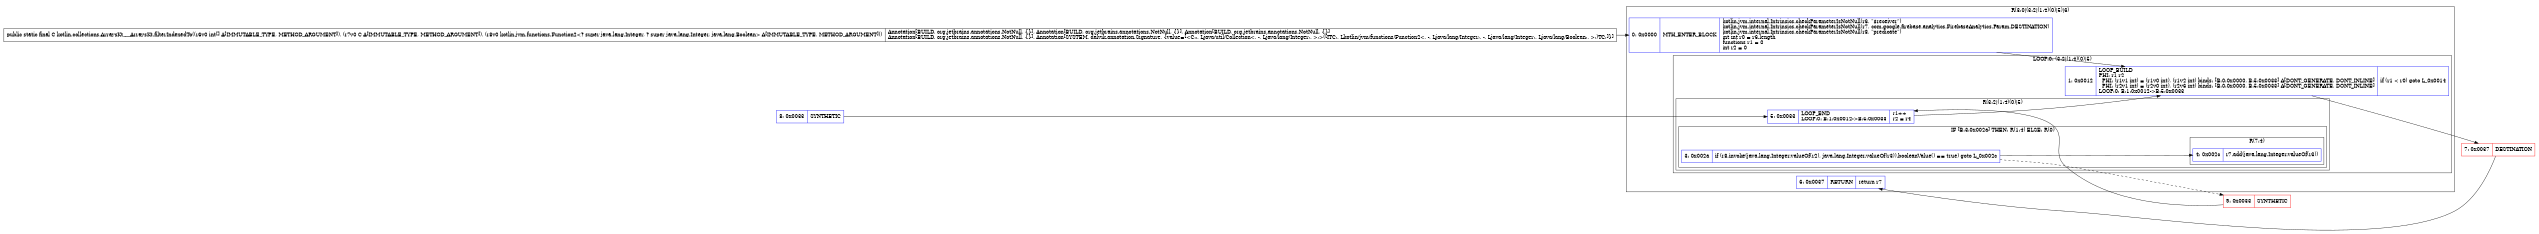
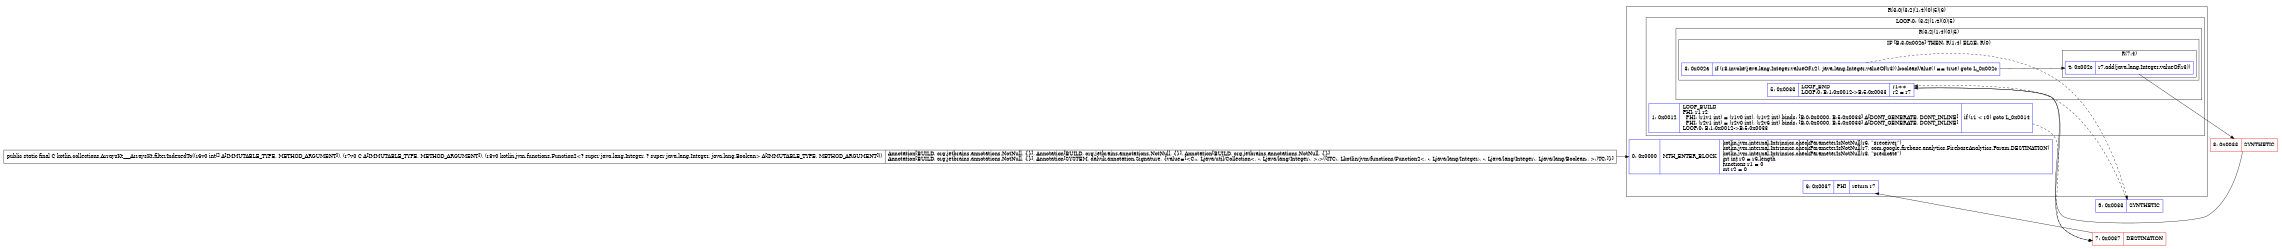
(2059, 59) -> none
none -> (2185, 105)
(2036, 110) -> (2058, 108)
(810, 117) -> (2244, 145)
(2393, 118) -> (2057, 184)
(1902, 119) -> (1902, 92)
(2061, 160) -> (2060, 103)
(1842, 182) -> (1842, 187)
(2257, 201) -> (2129, 206)
